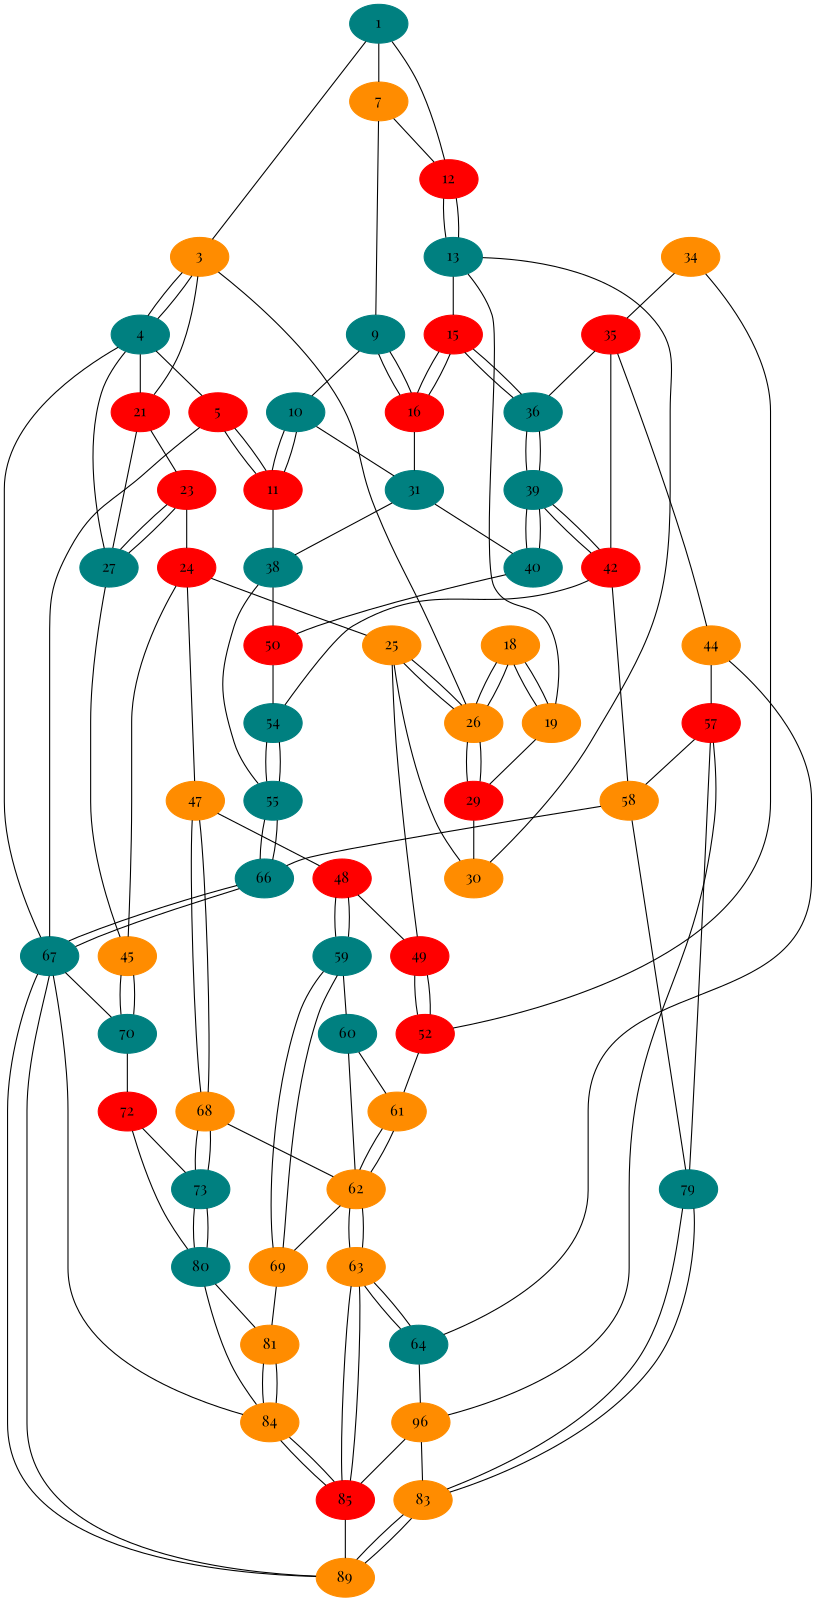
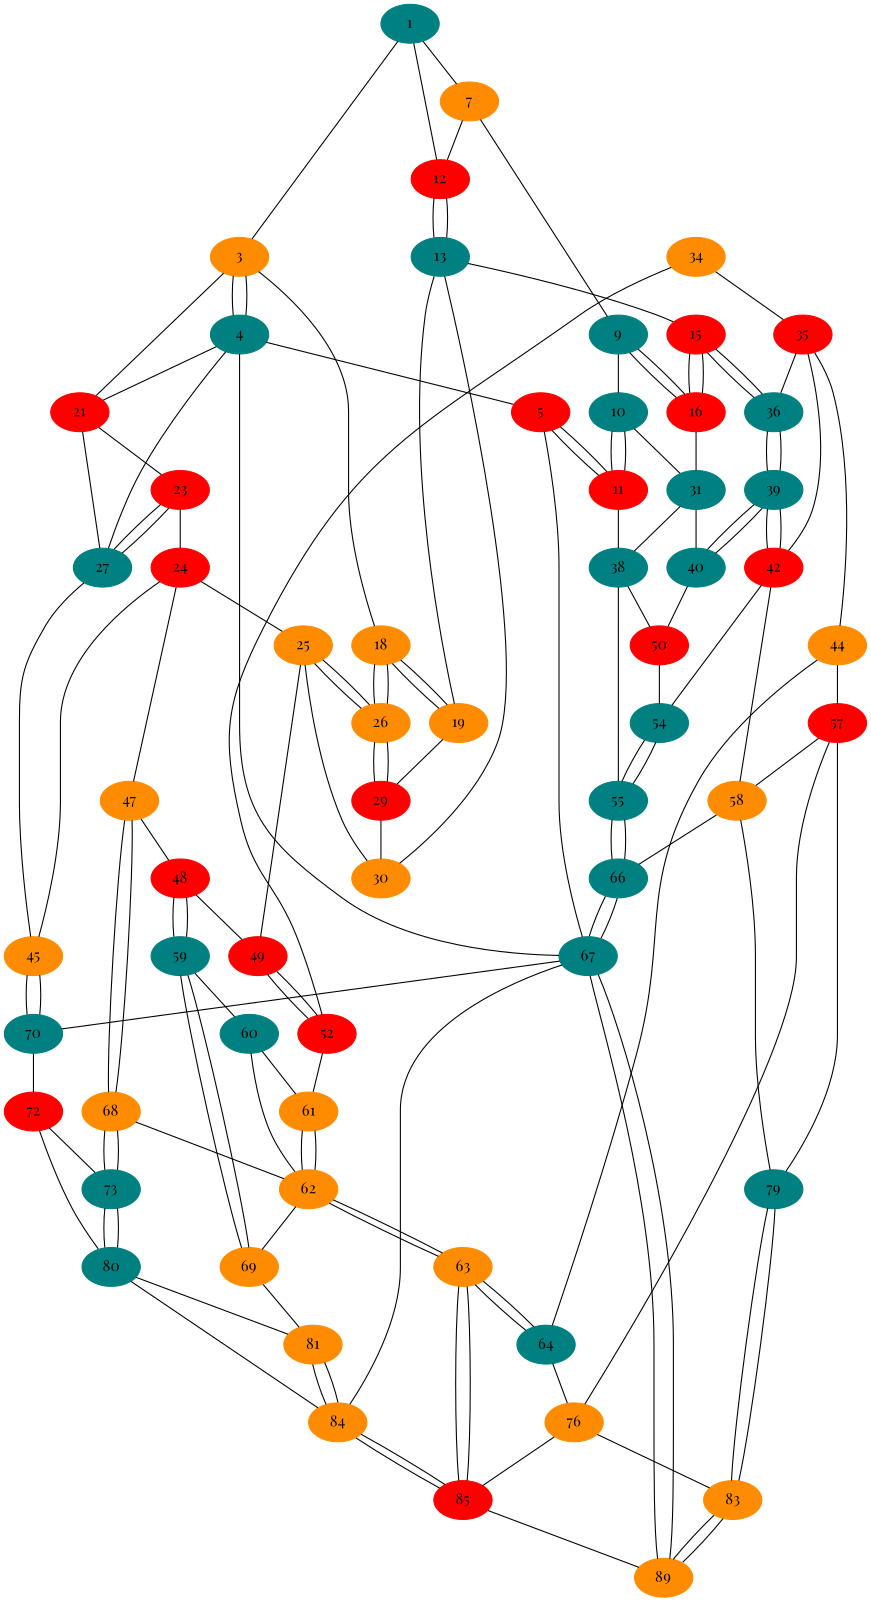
(364, 473) -> (349, 434)
(421, 1422) -> (574, 1422)
